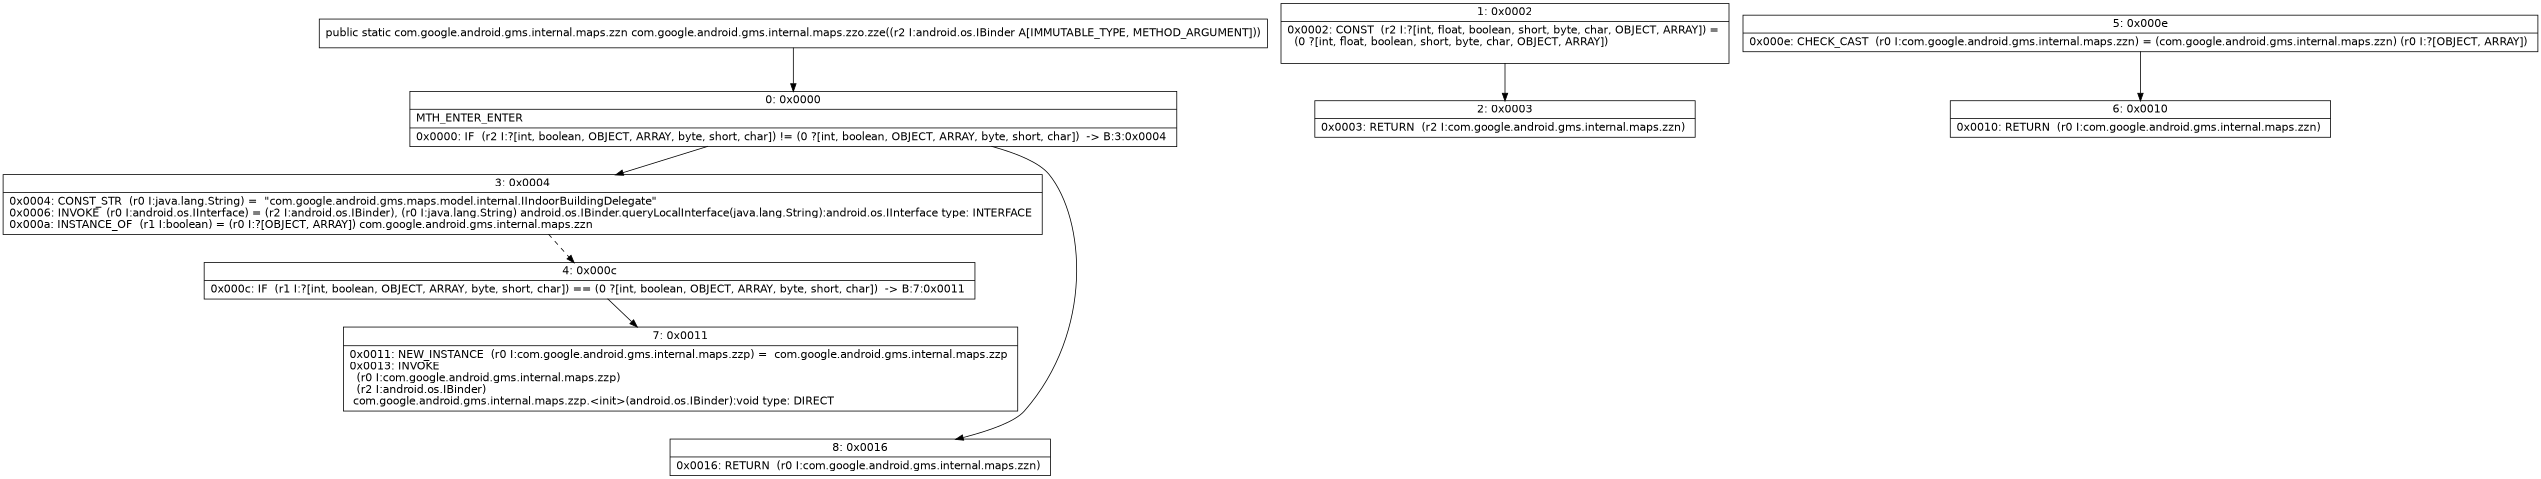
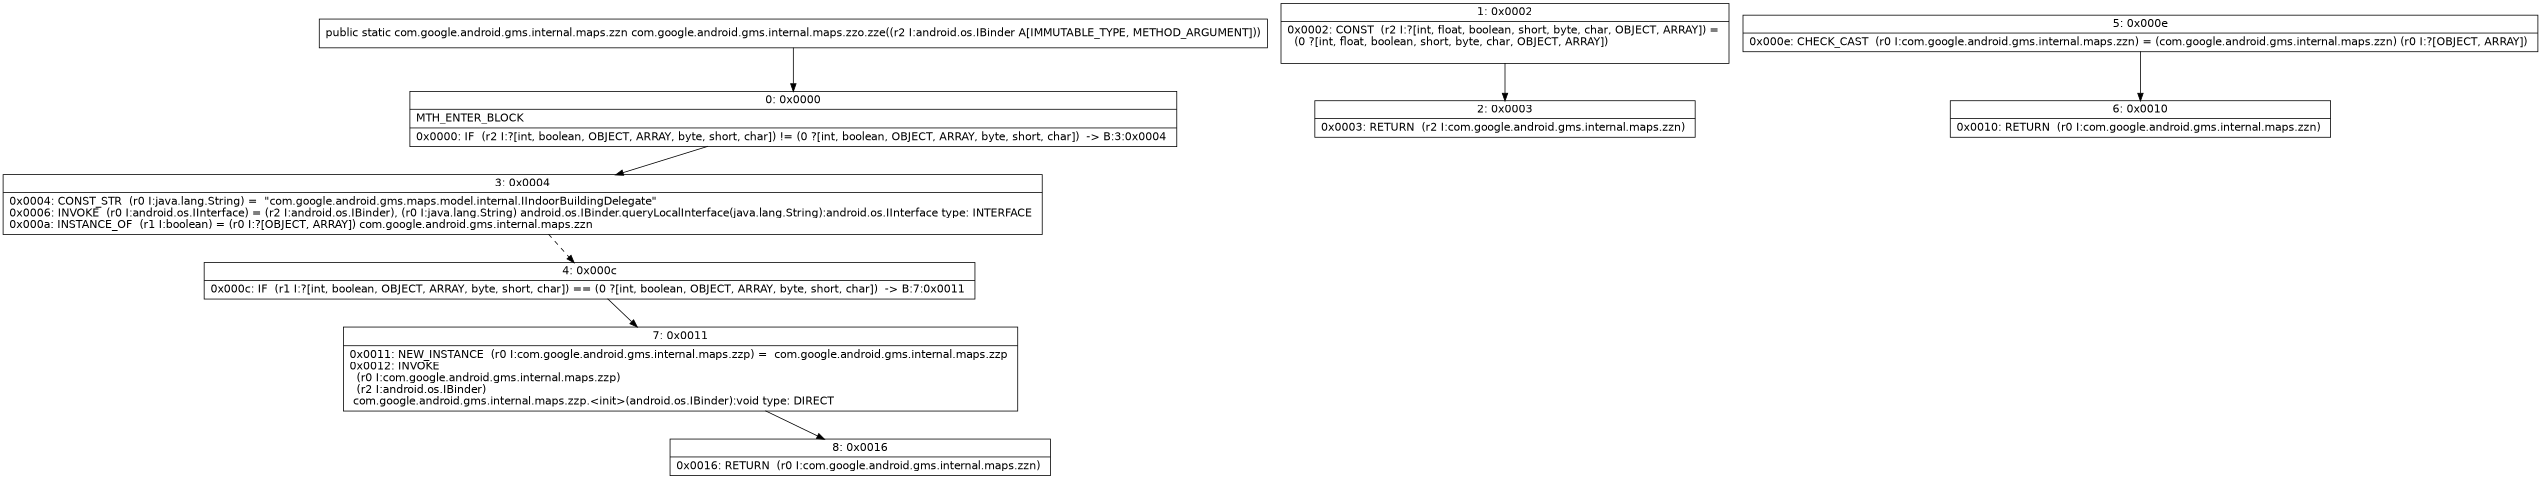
(470, 118) -> (470, 118)
(1074, 297) -> (791, 423)
(398, 366) -> (398, 366)
